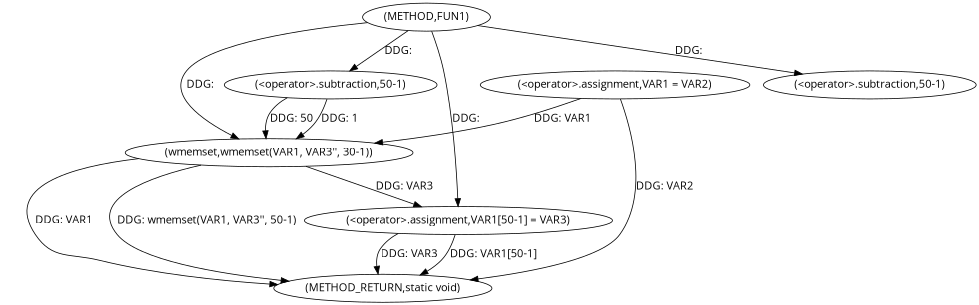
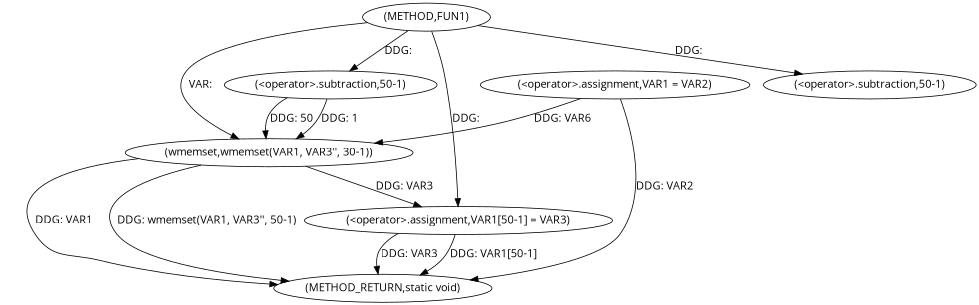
(202, 85) -> (202, 85)
(563, 119) -> (563, 119)
